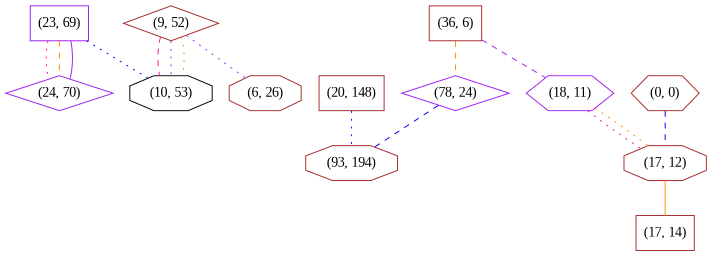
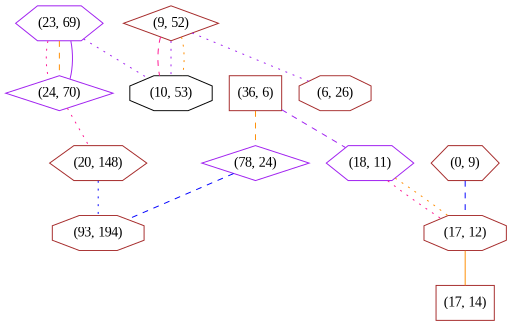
(59, 23) -> (59, 23)
(117, 59) -> (116, 59)
(352, 93) -> (98, 163)
(665, 93) -> (465, 163)
none -> (78, 127)
